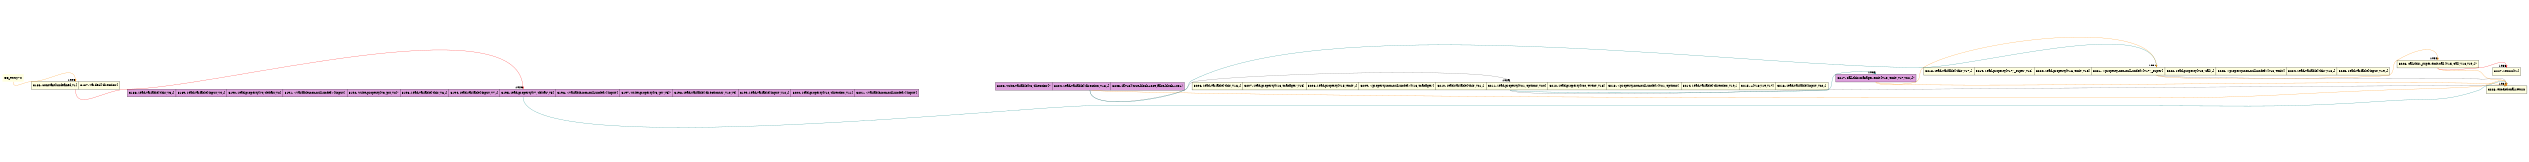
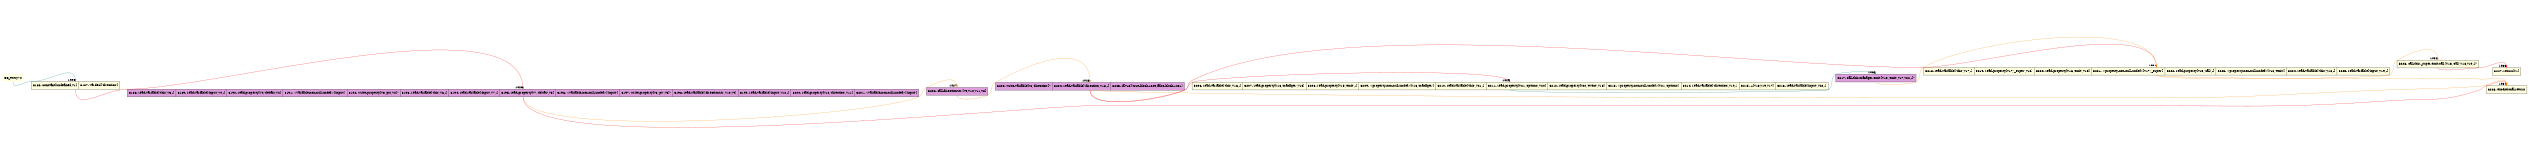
(1621, 51) -> (1621, 51)
(2474, 70) -> none
(1295, 75) -> (1295, 75)
(45, 79) -> (45, 79)
(2350, 79) -> (2350, 79)
(2190, 84) -> none
(2007, 88) -> none
none -> (957, 91)
(1513, 106) -> (1513, 106)
